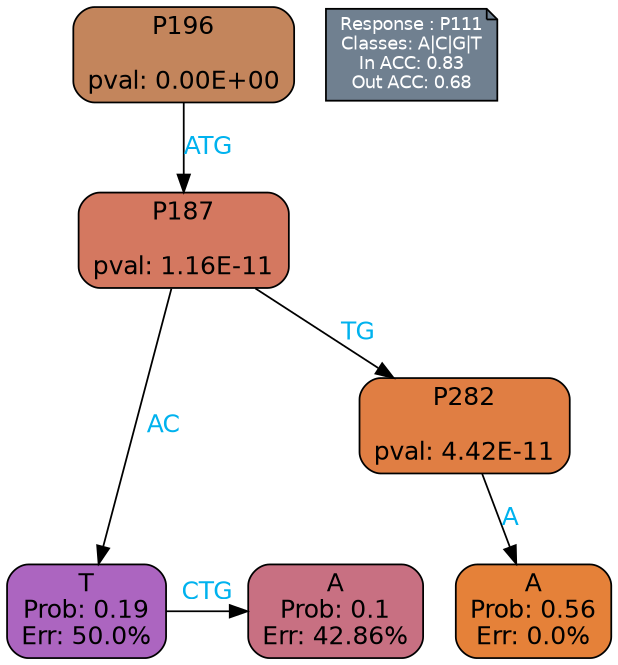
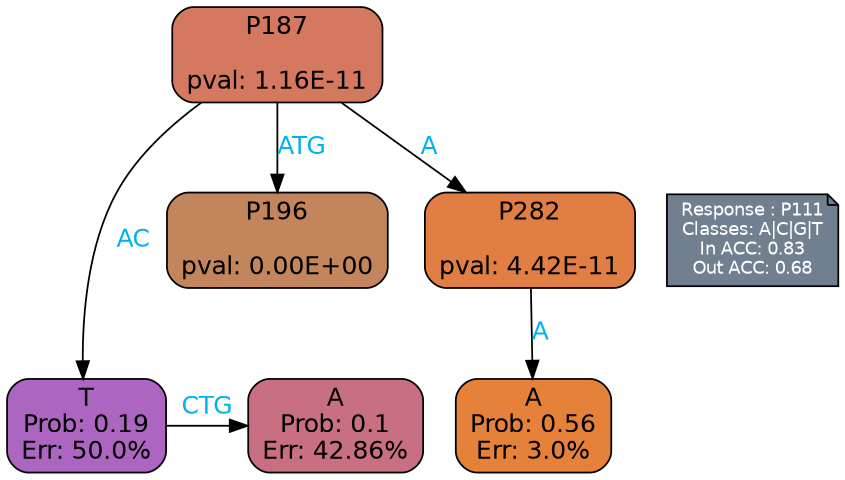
(184, 138) -> (277, 138)
(358, 333) -> (429, 148)
(534, 611) -> (534, 426)
